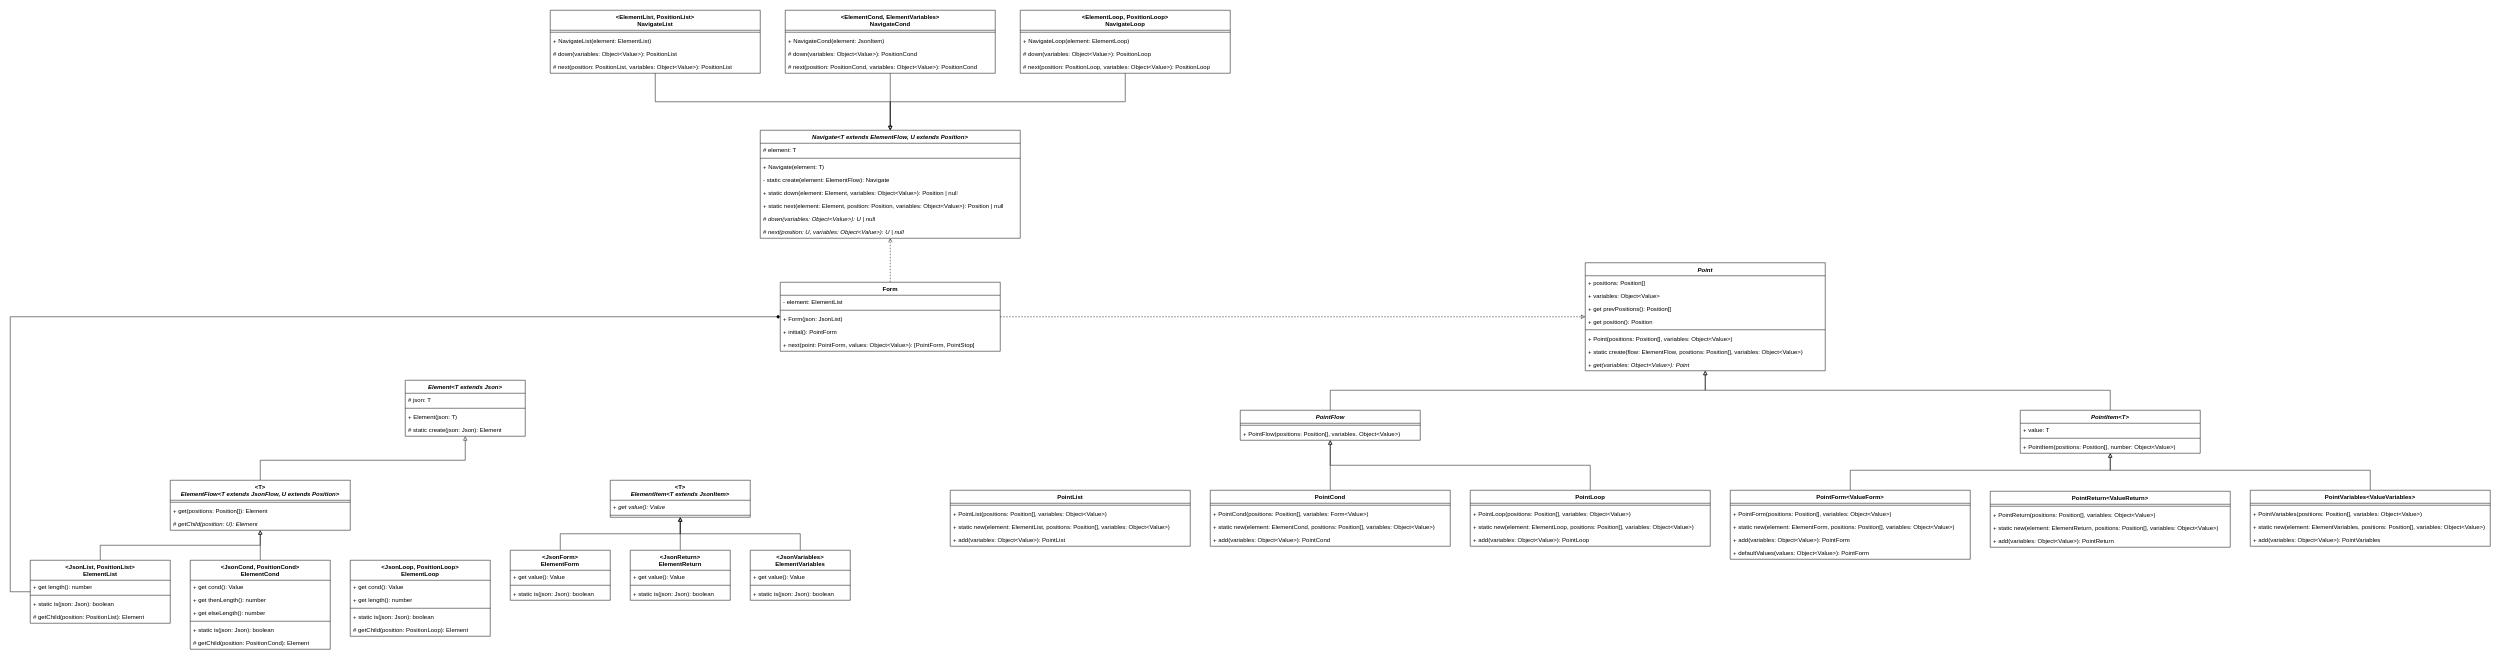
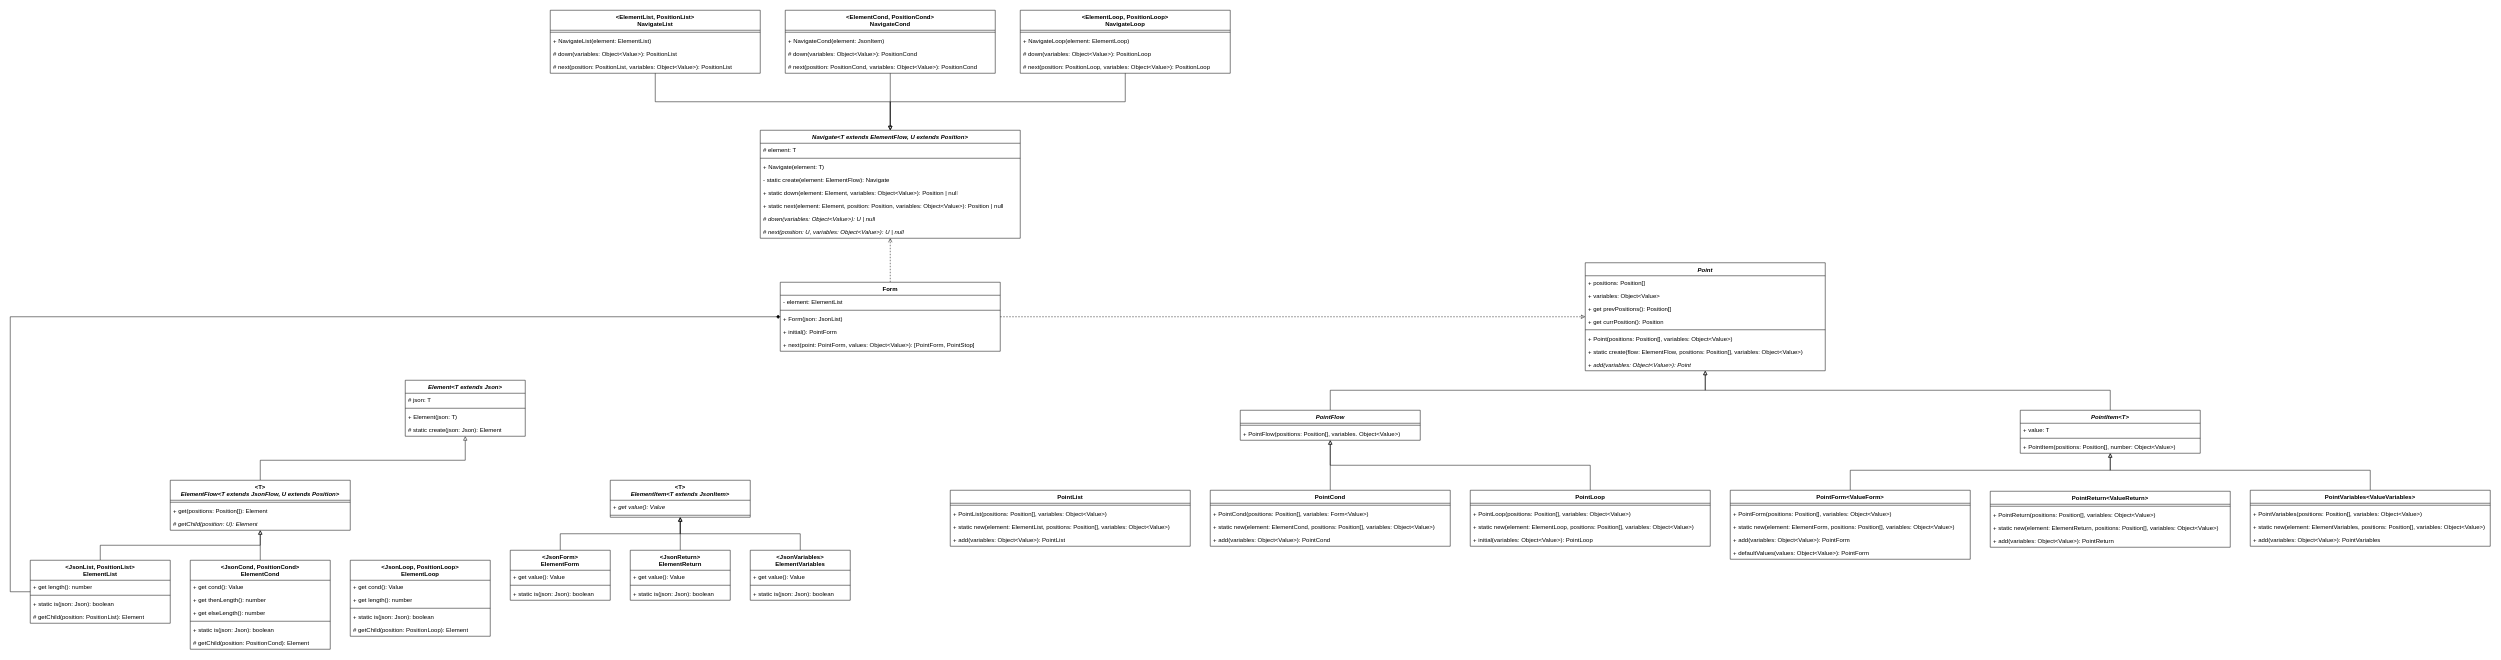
(890, 21) -> (890, 21)
(1626, 322) -> (1632, 322)
(1645, 365) -> (1645, 365)
(1537, 540) -> (1540, 540)
